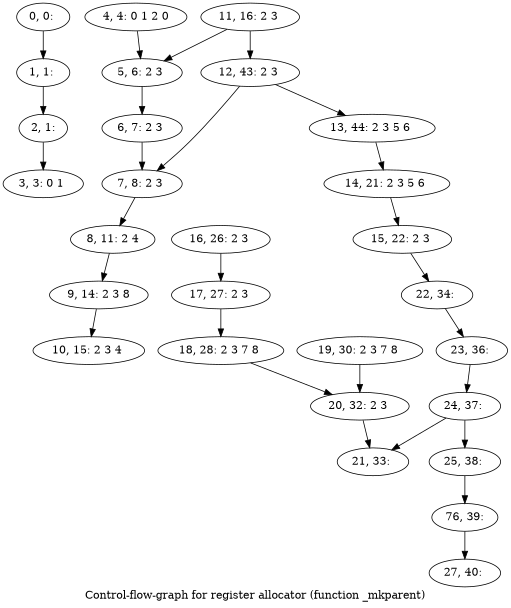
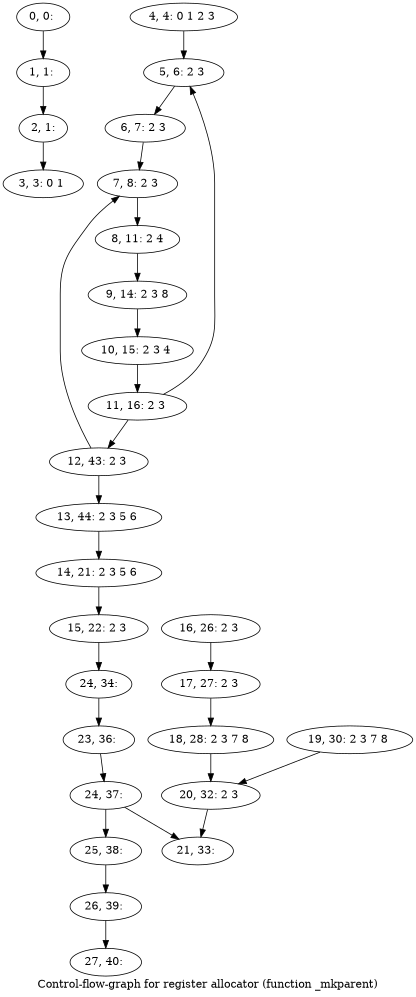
(136, 17) -> (184, 17)
(437, 295) -> (99, 684)
none -> (137, 375)
(465, 517) -> (106, 907)
